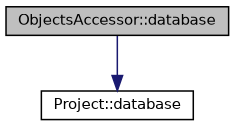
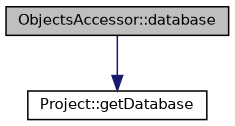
(117, 105) -> (117, 105)
